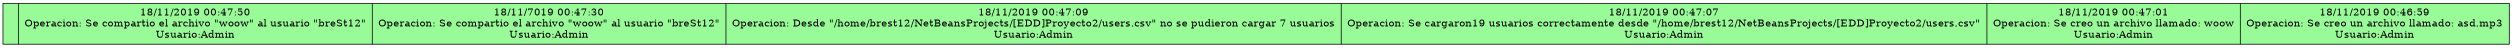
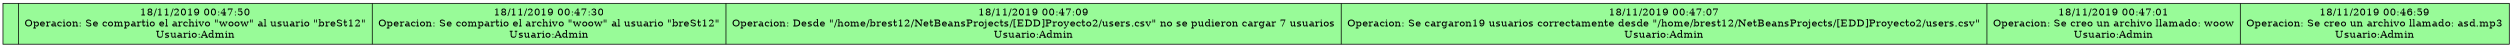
(549, 12) -> (549, 12)
